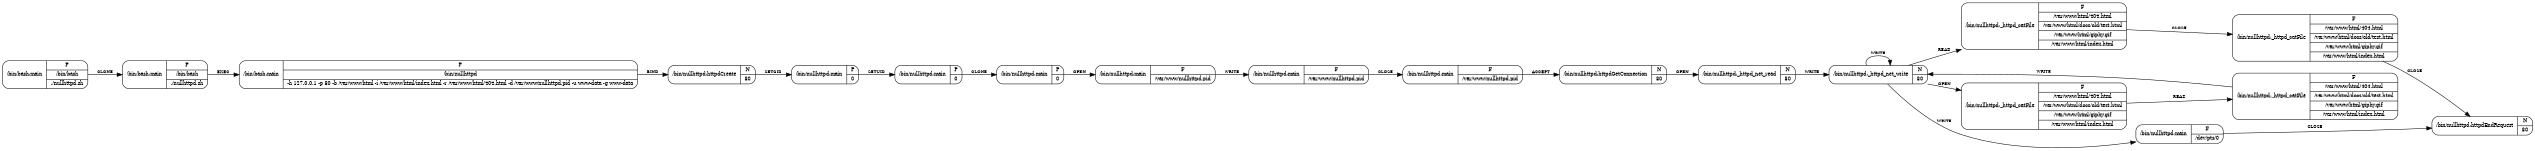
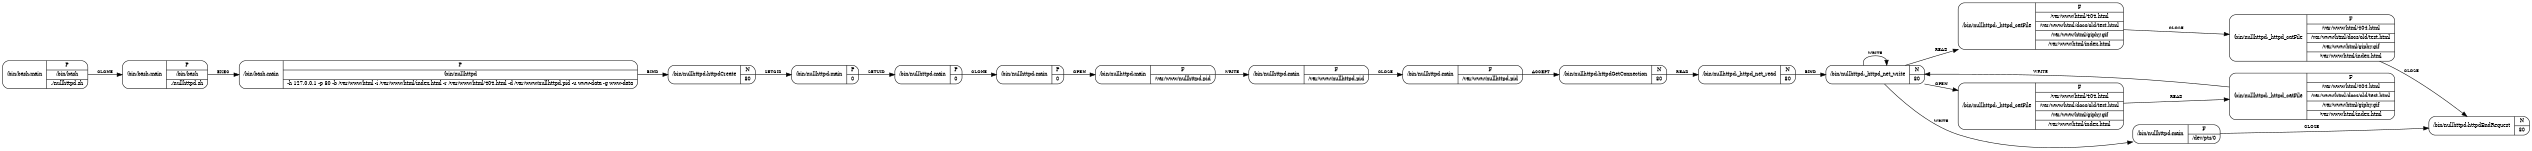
(1683, 72) -> (1683, 72)
(1812, 72) -> (1811, 72)
